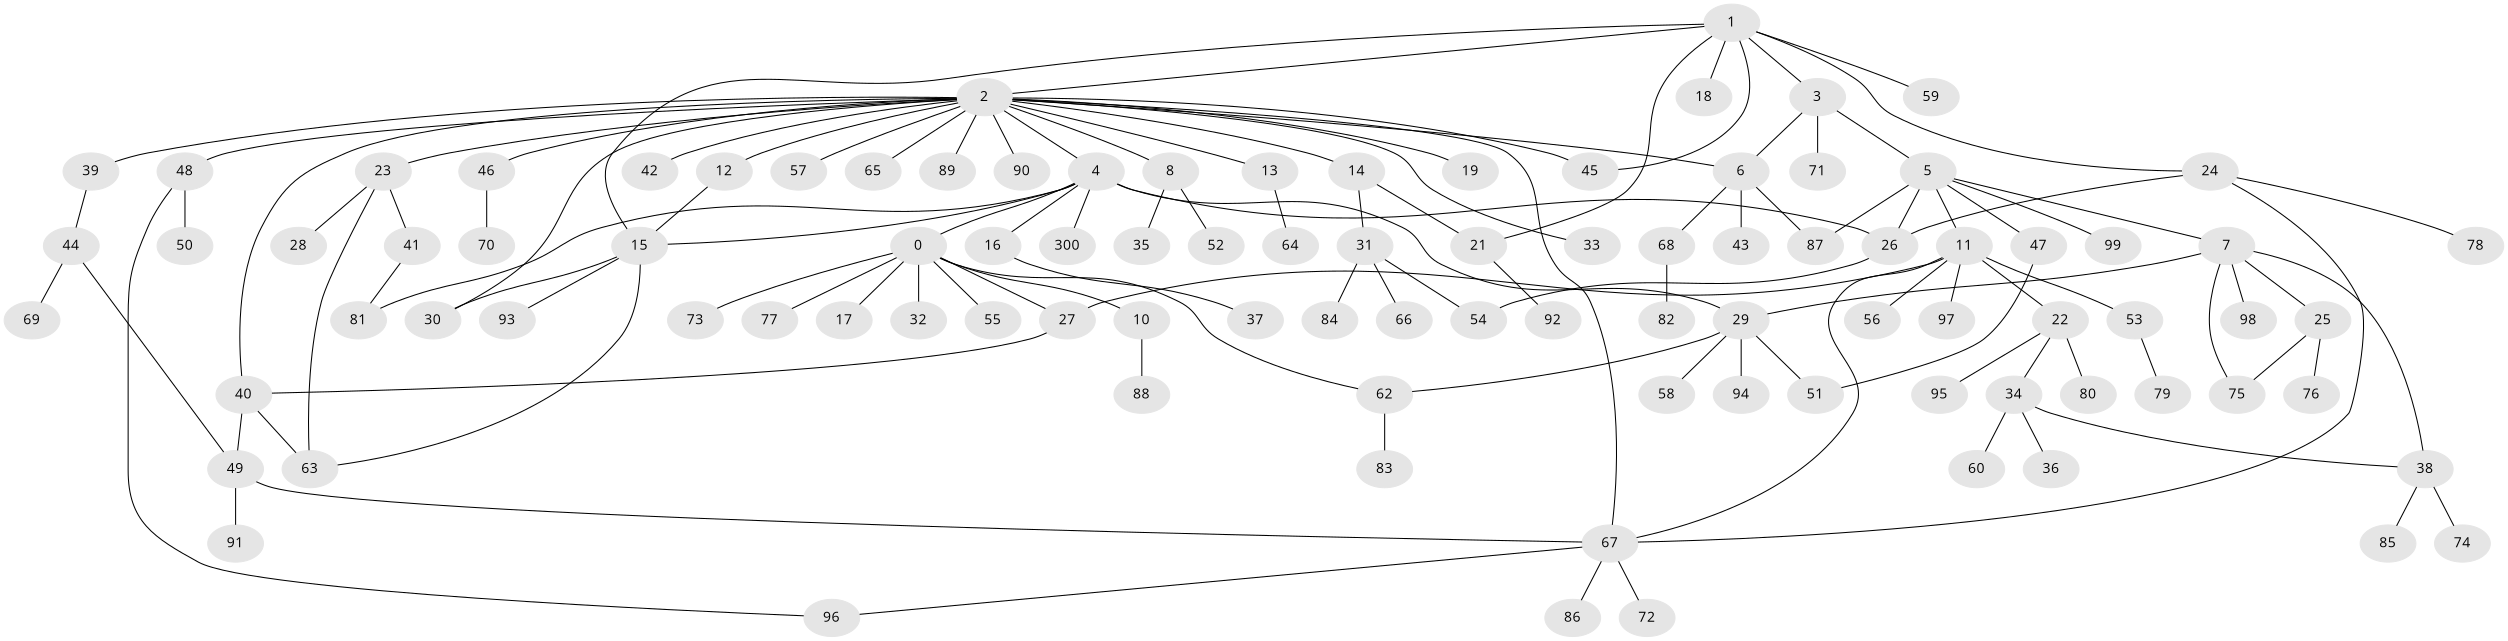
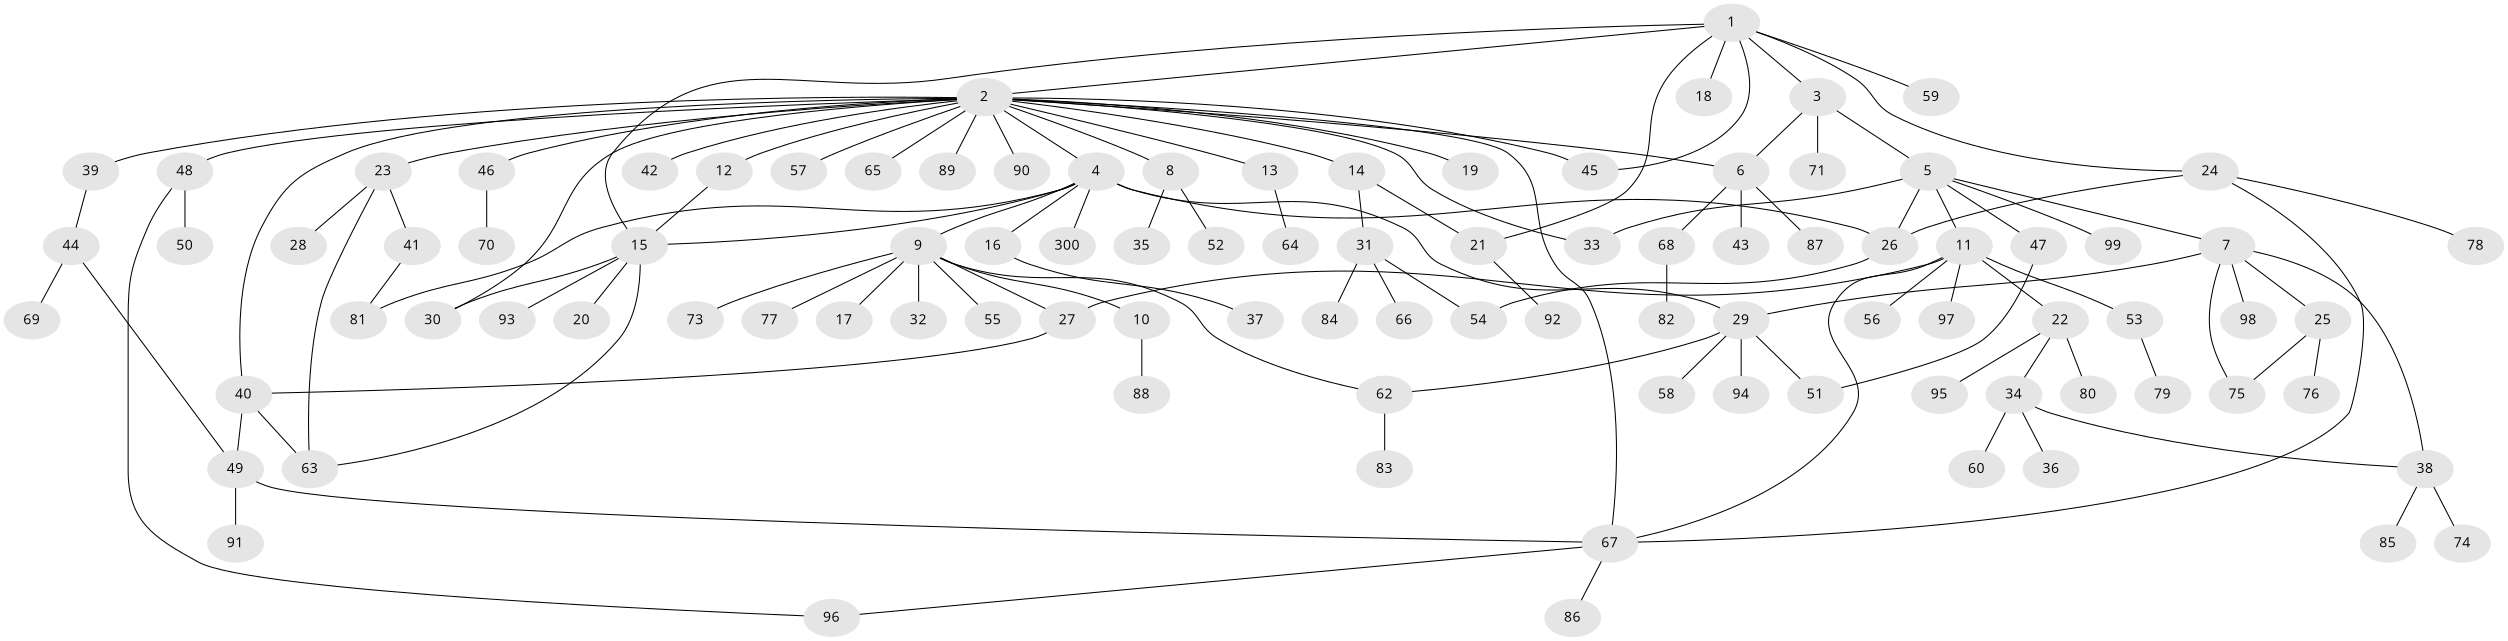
(1872, 209) -> (1787, 201)
(919, 246) -> (919, 246)
none -> (582, 320)
(1647, 618) -> none
